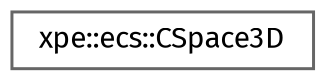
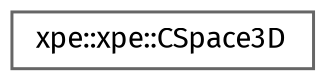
(163, 40) -> (163, 40)
